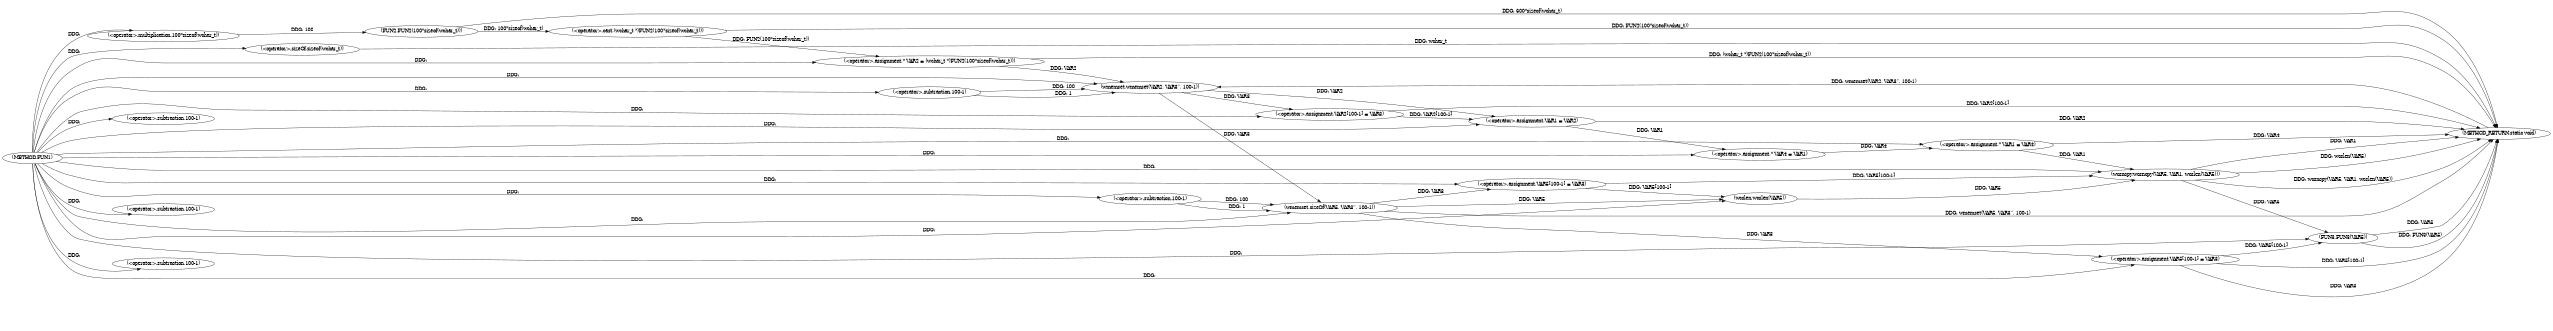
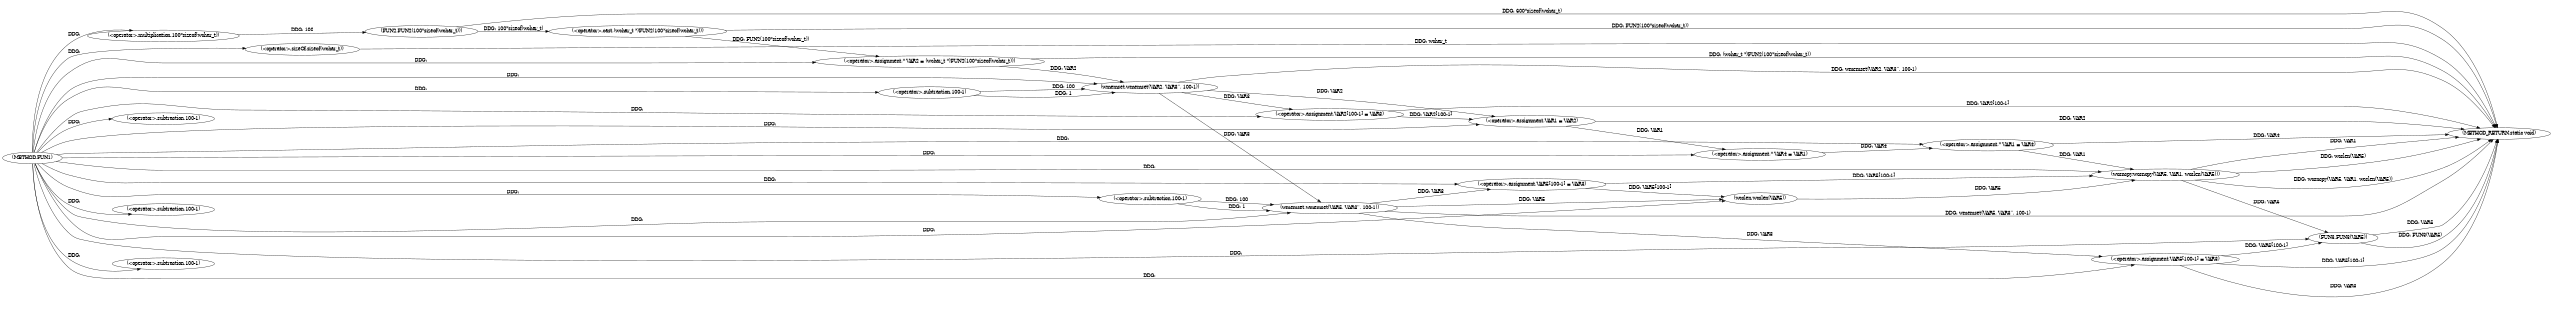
(1858, 85) -> (1845, 72)
(1330, 208) -> (1330, 208)
